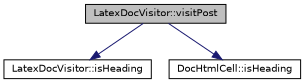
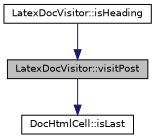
(121, 39) -> (78, 37)
(235, 69) -> (78, 125)
